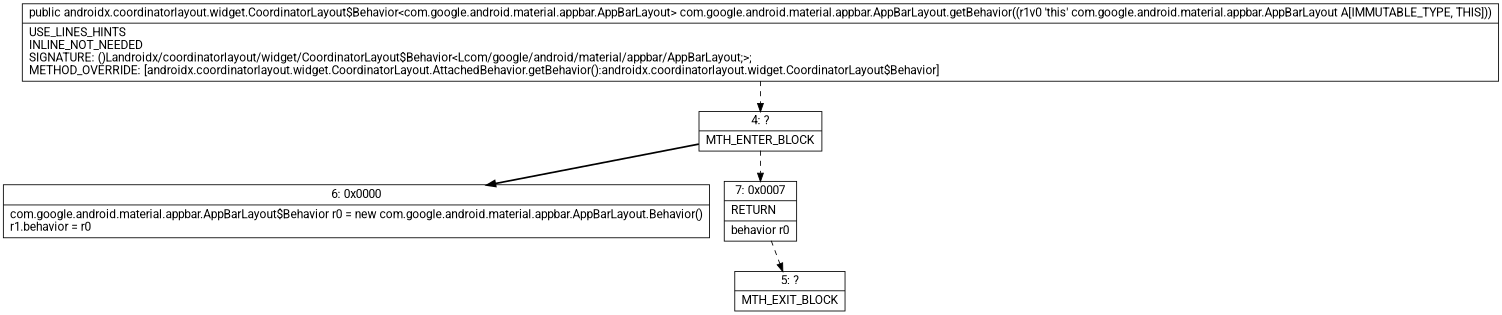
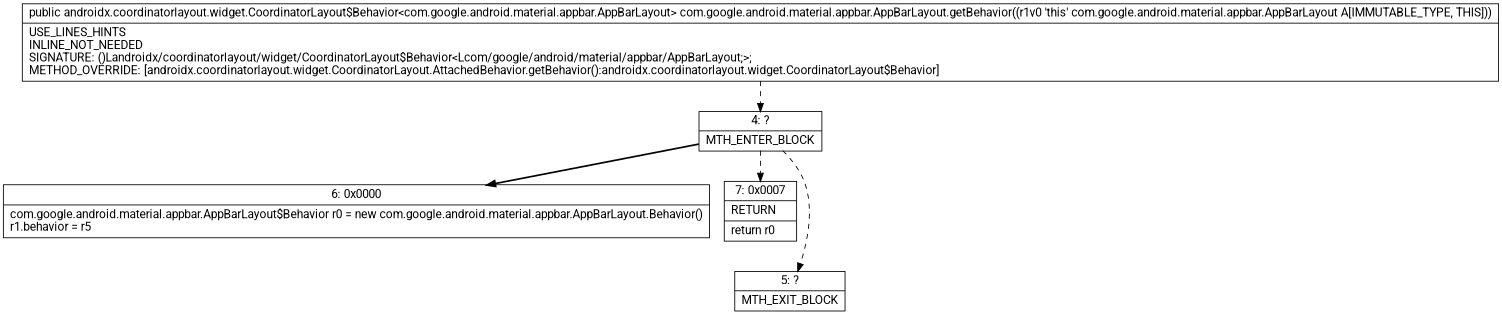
(51, 227) -> (51, 227)
(760, 231) -> (753, 231)
(776, 252) -> (809, 204)
